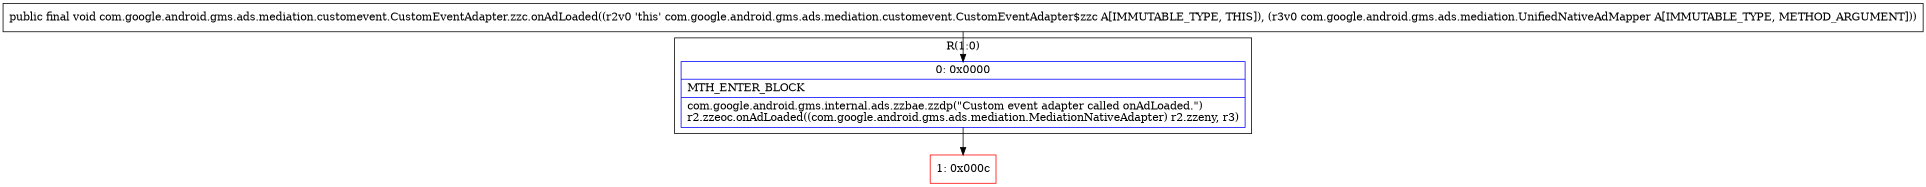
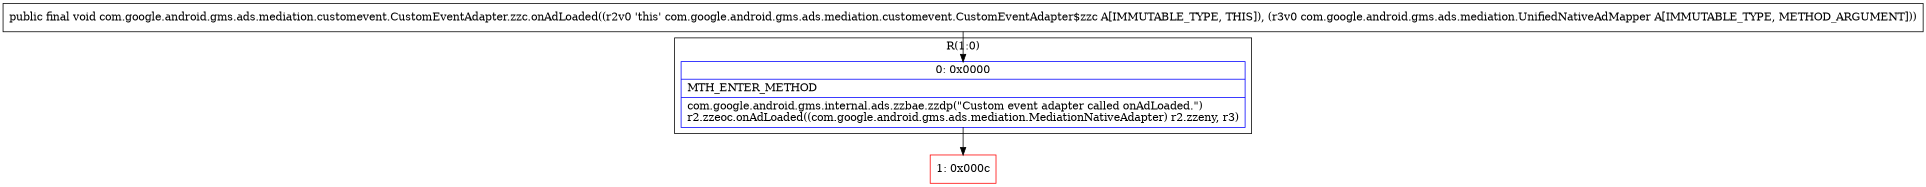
(746, 88) -> (752, 88)
